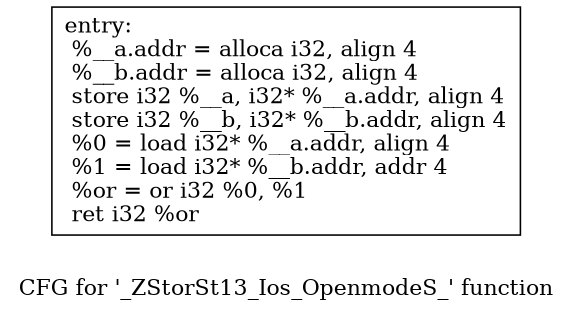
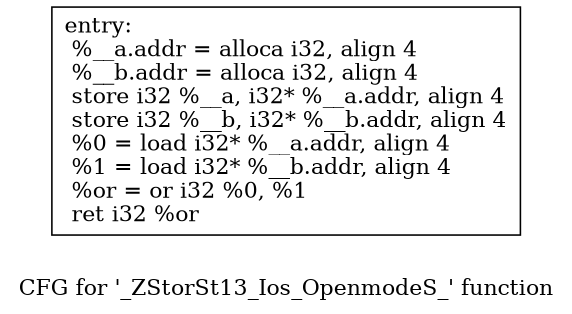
(256, 167) -> (259, 167)
